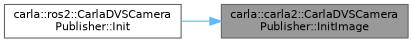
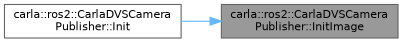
(315, 21) -> (310, 21)
